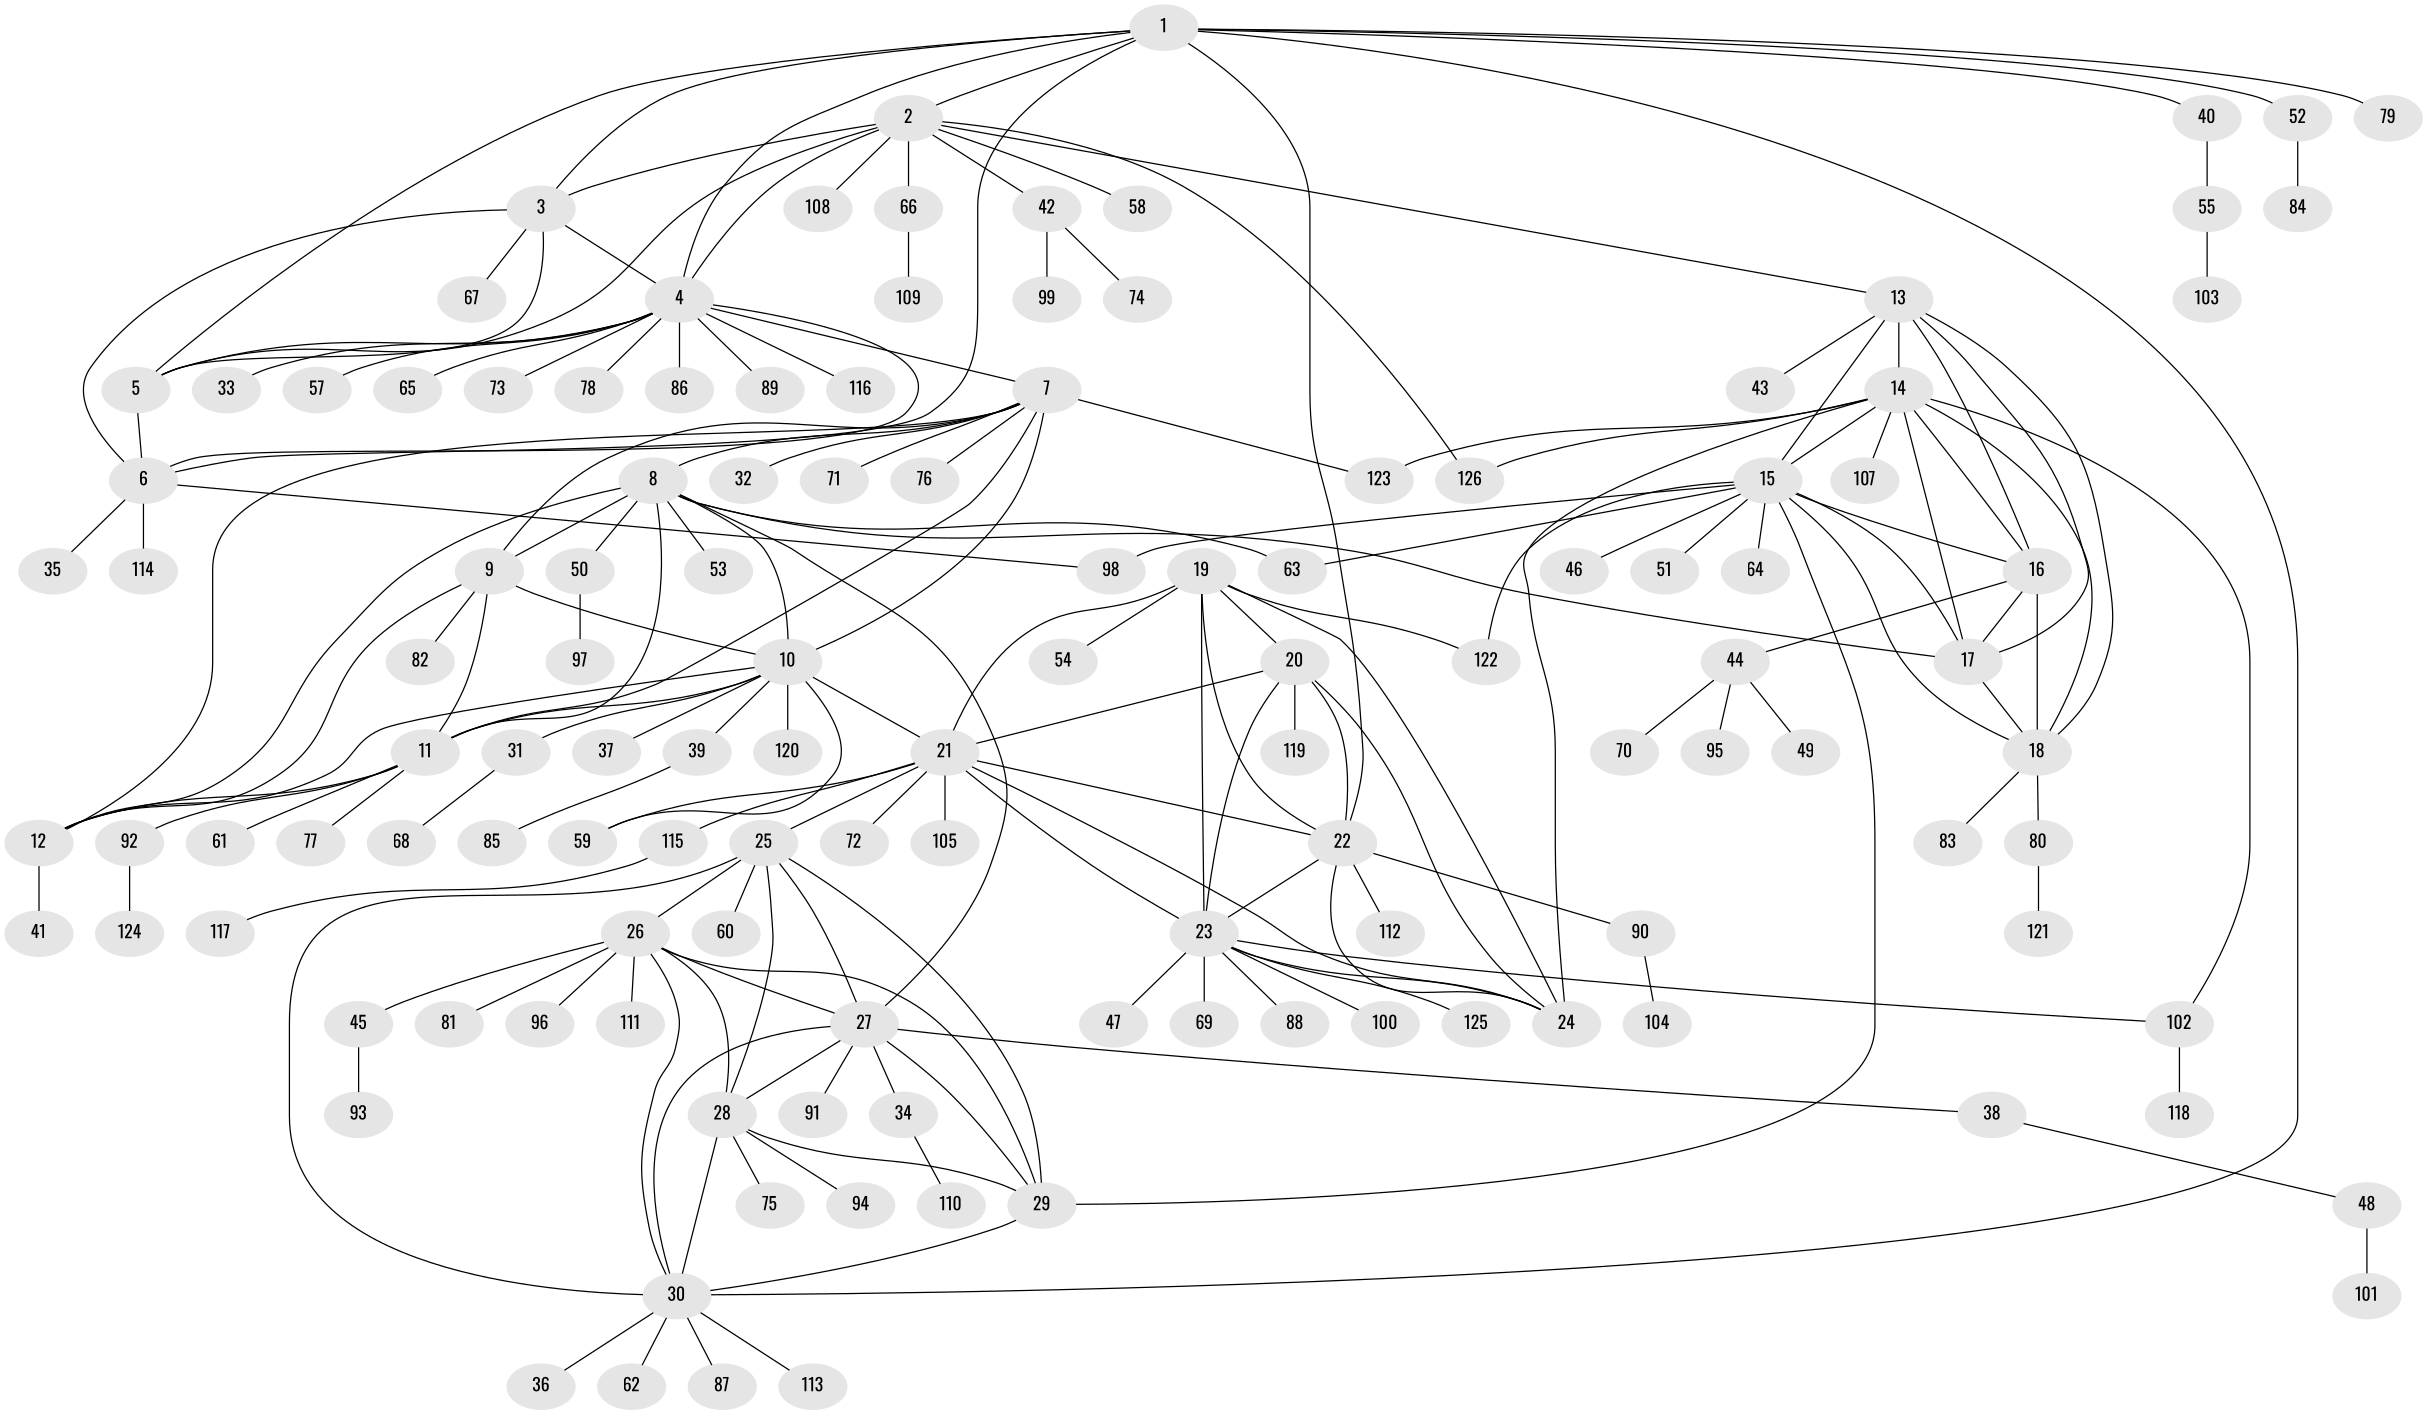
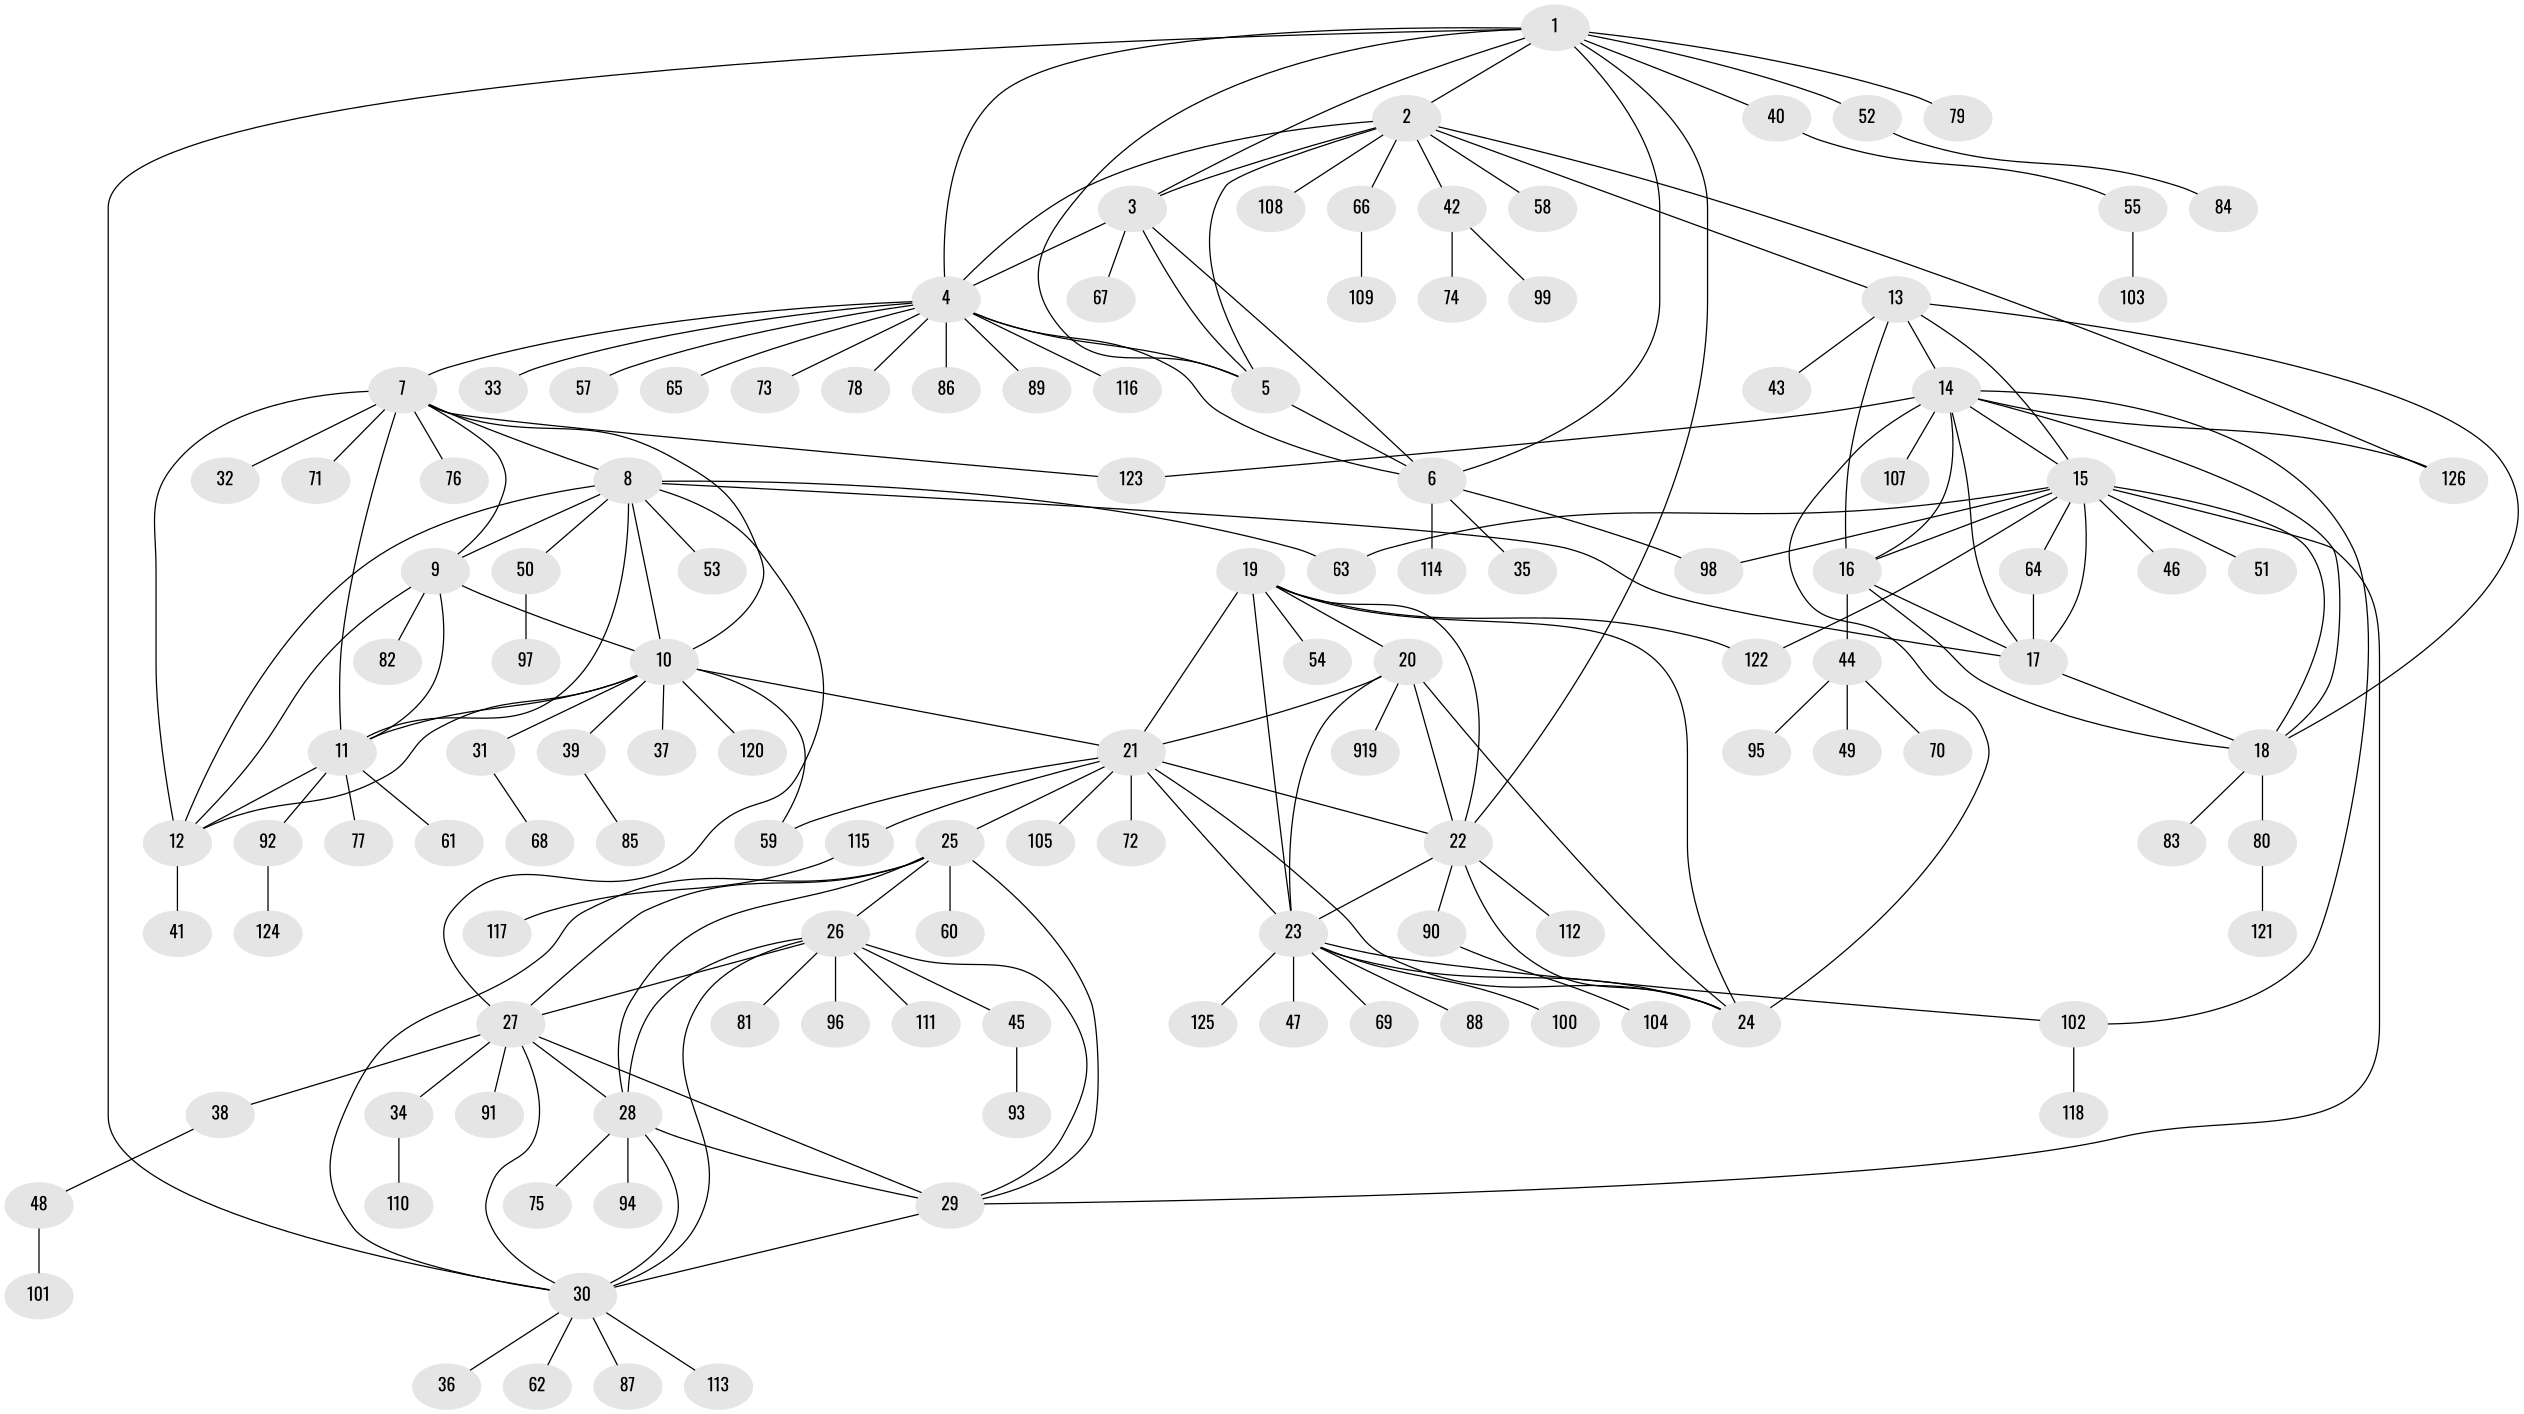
(2059, 485) -> (2033, 617)
(1295, 752) -> (1365, 752)
